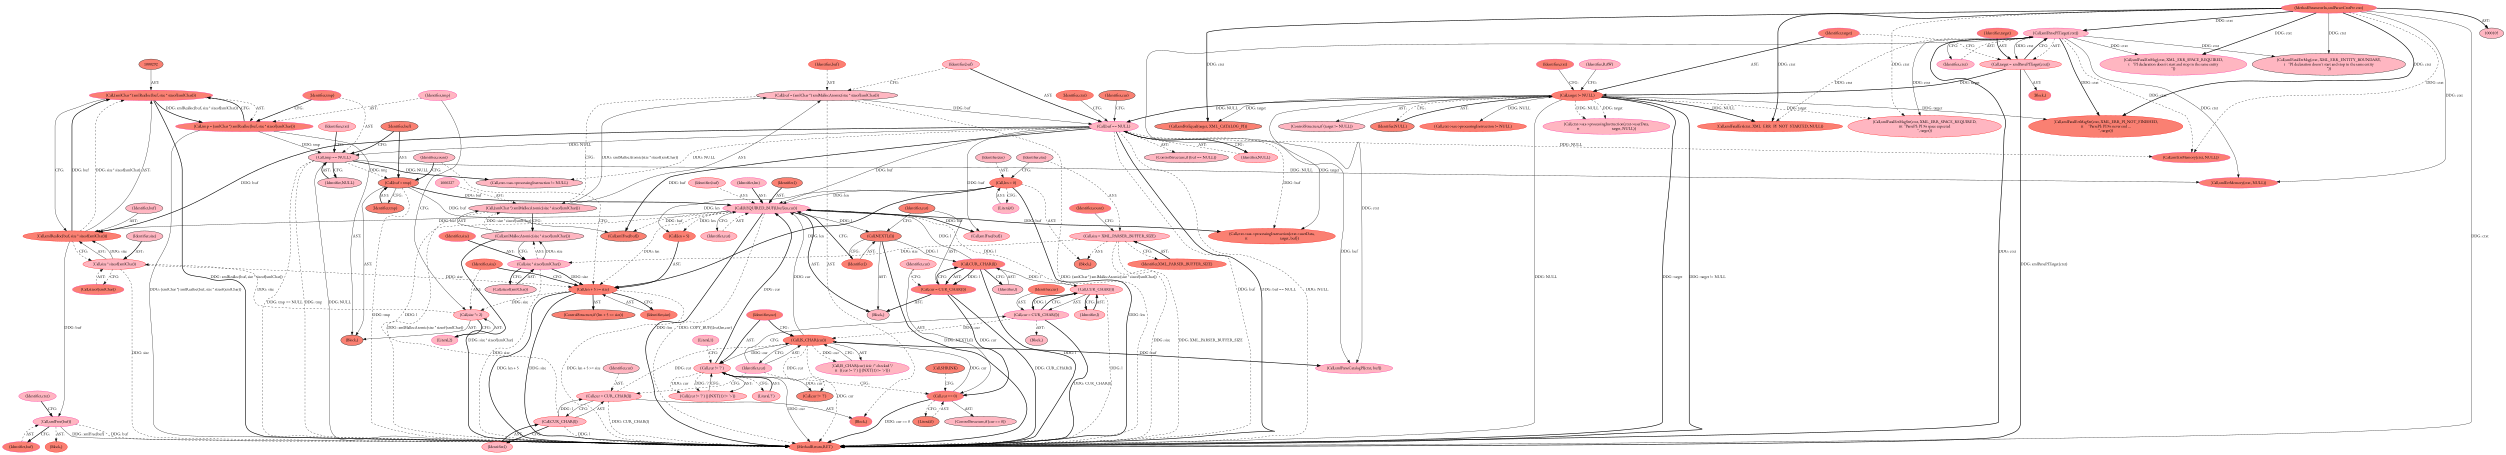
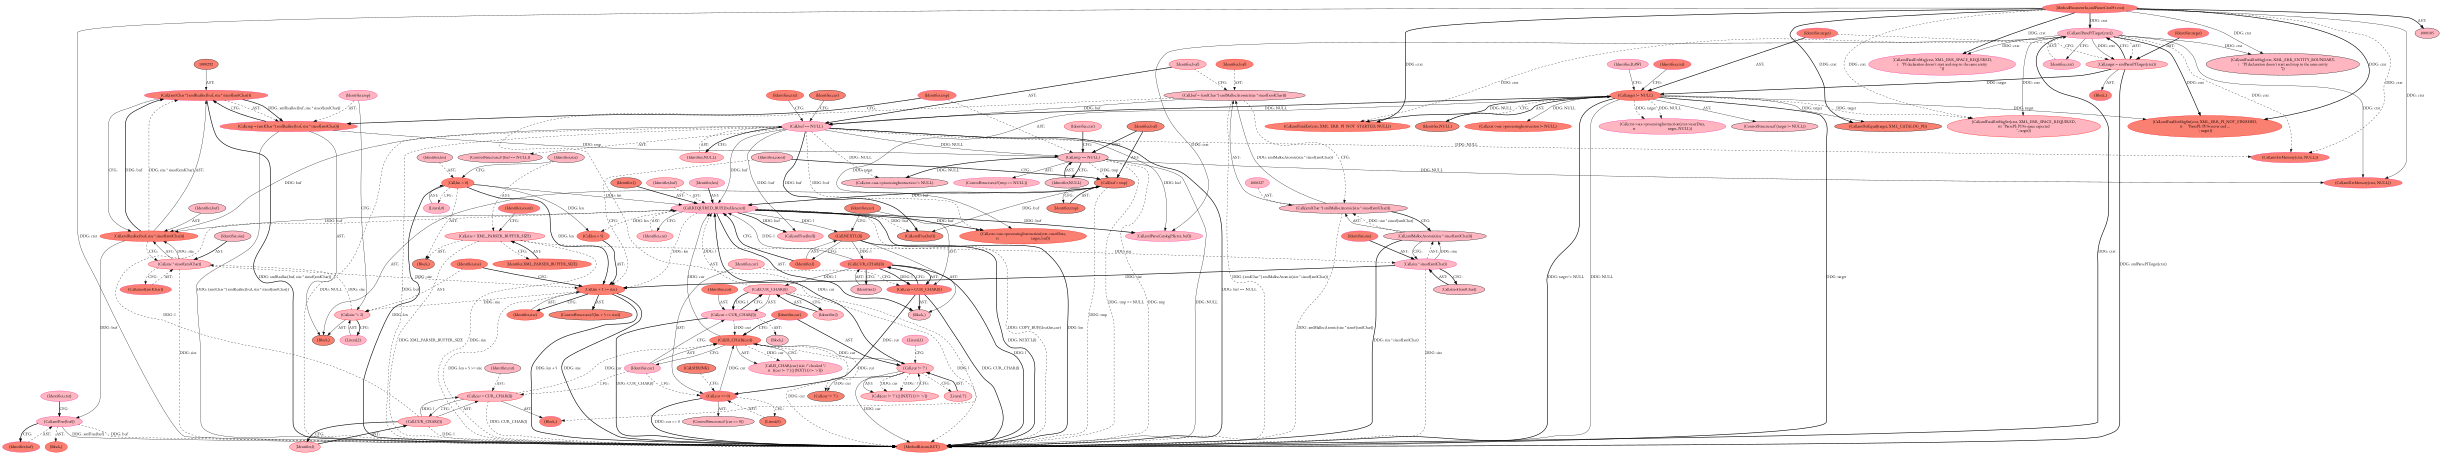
(612, 133) -> (389, 143)
none -> (997, 183)
(1075, 352) -> (944, 218)
